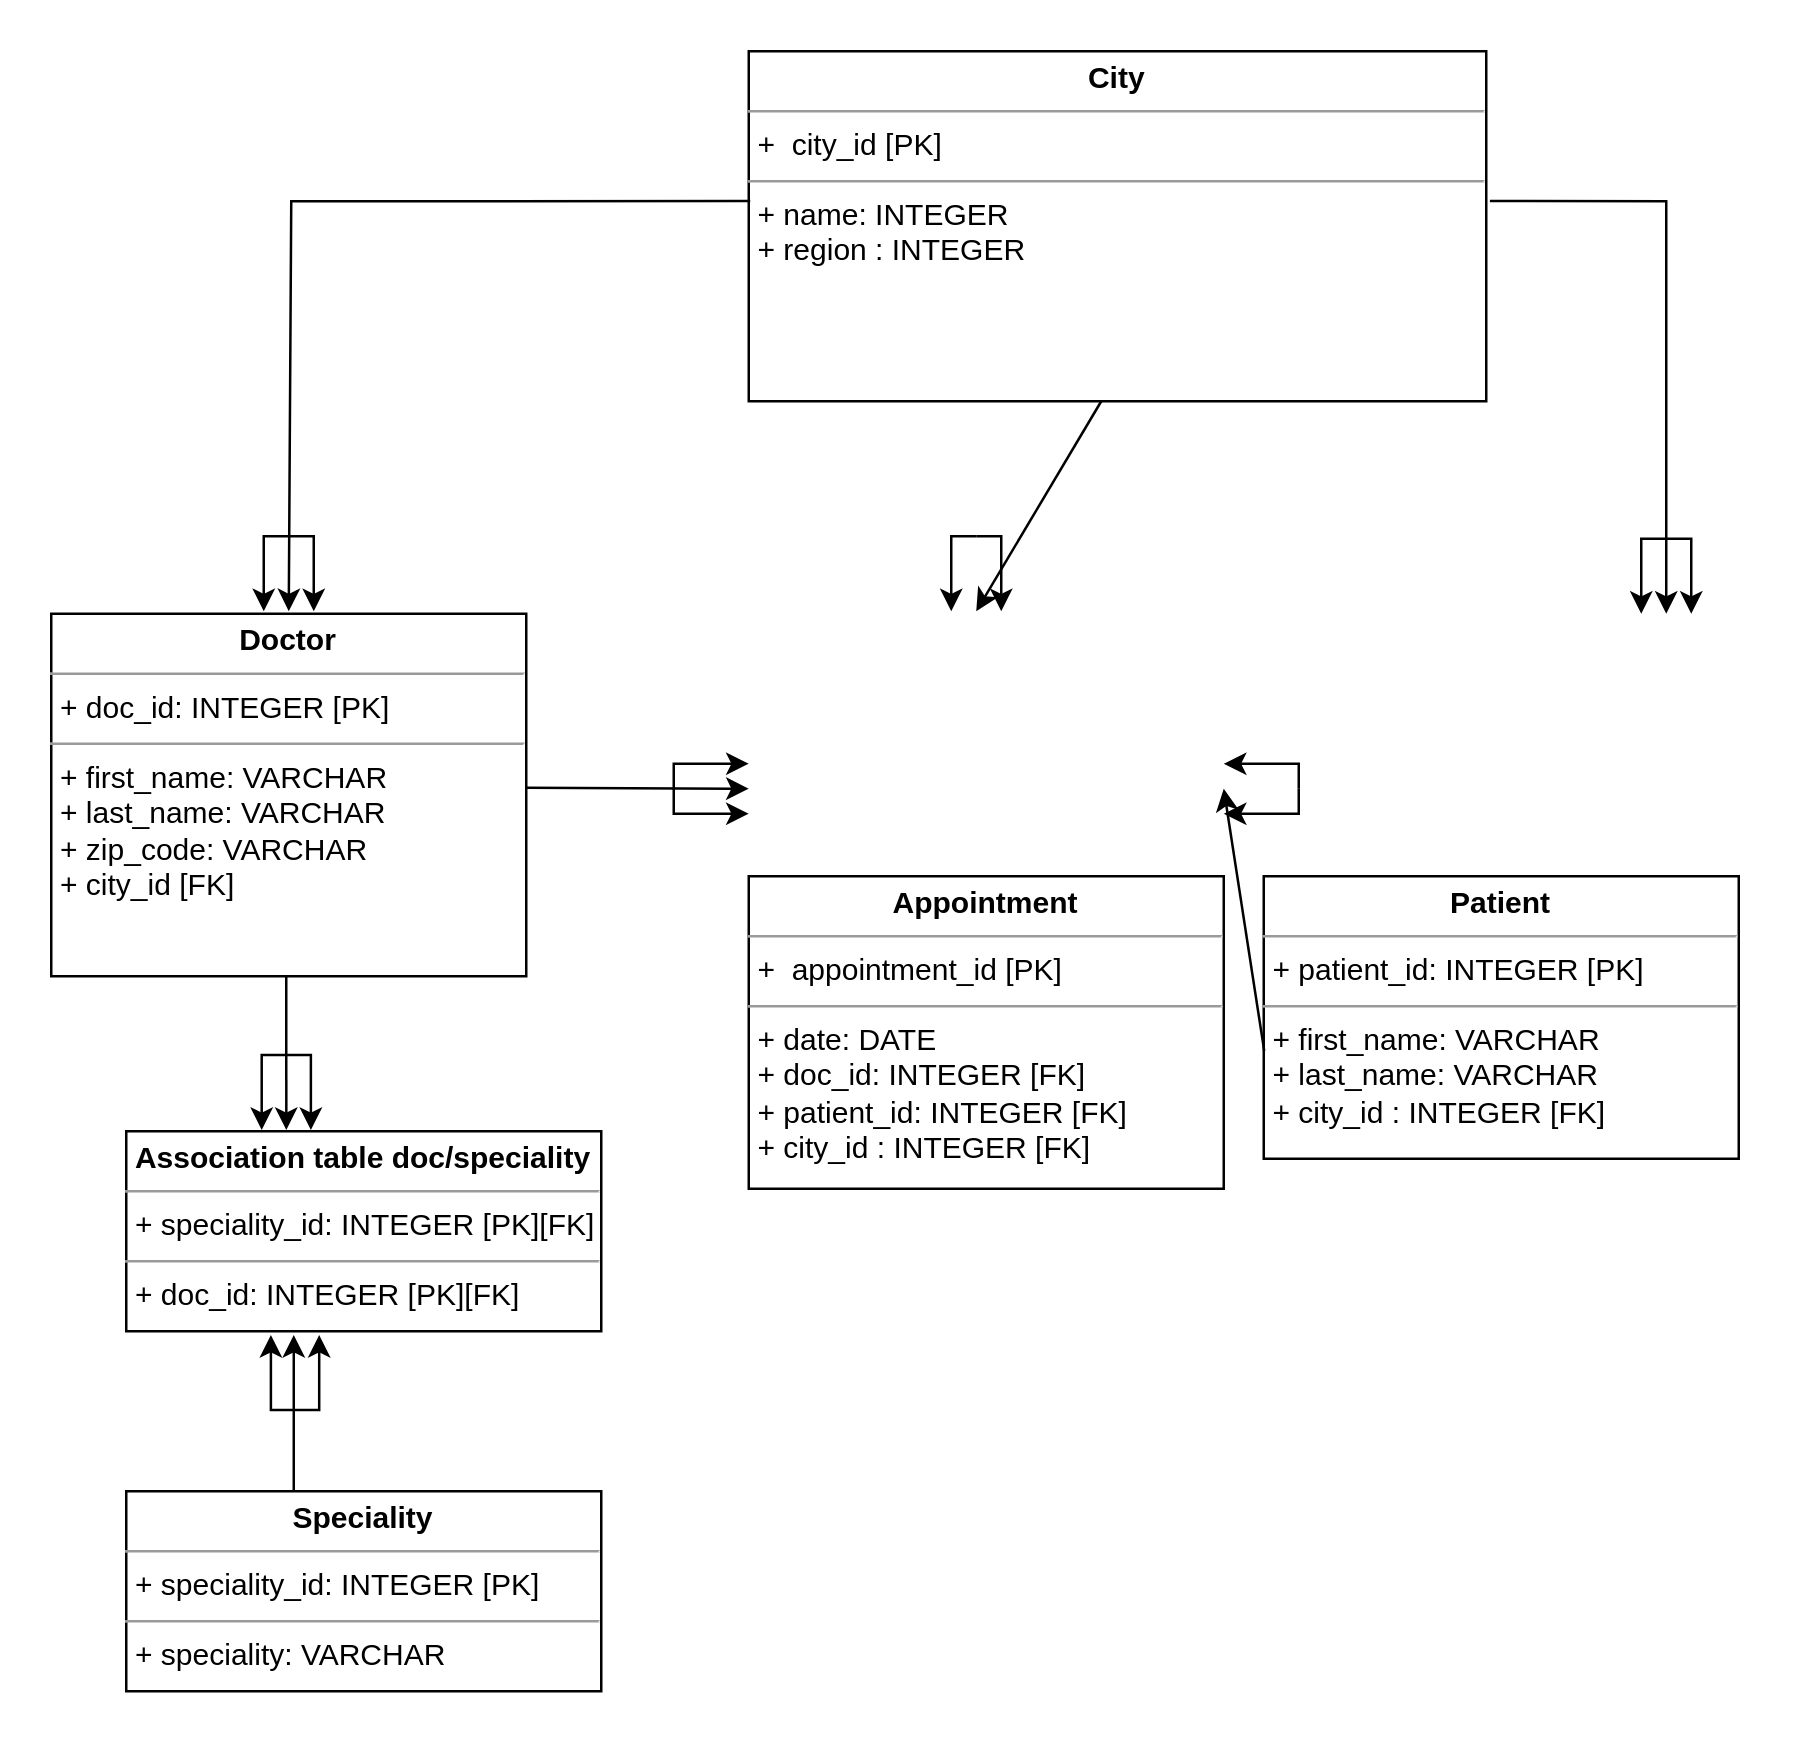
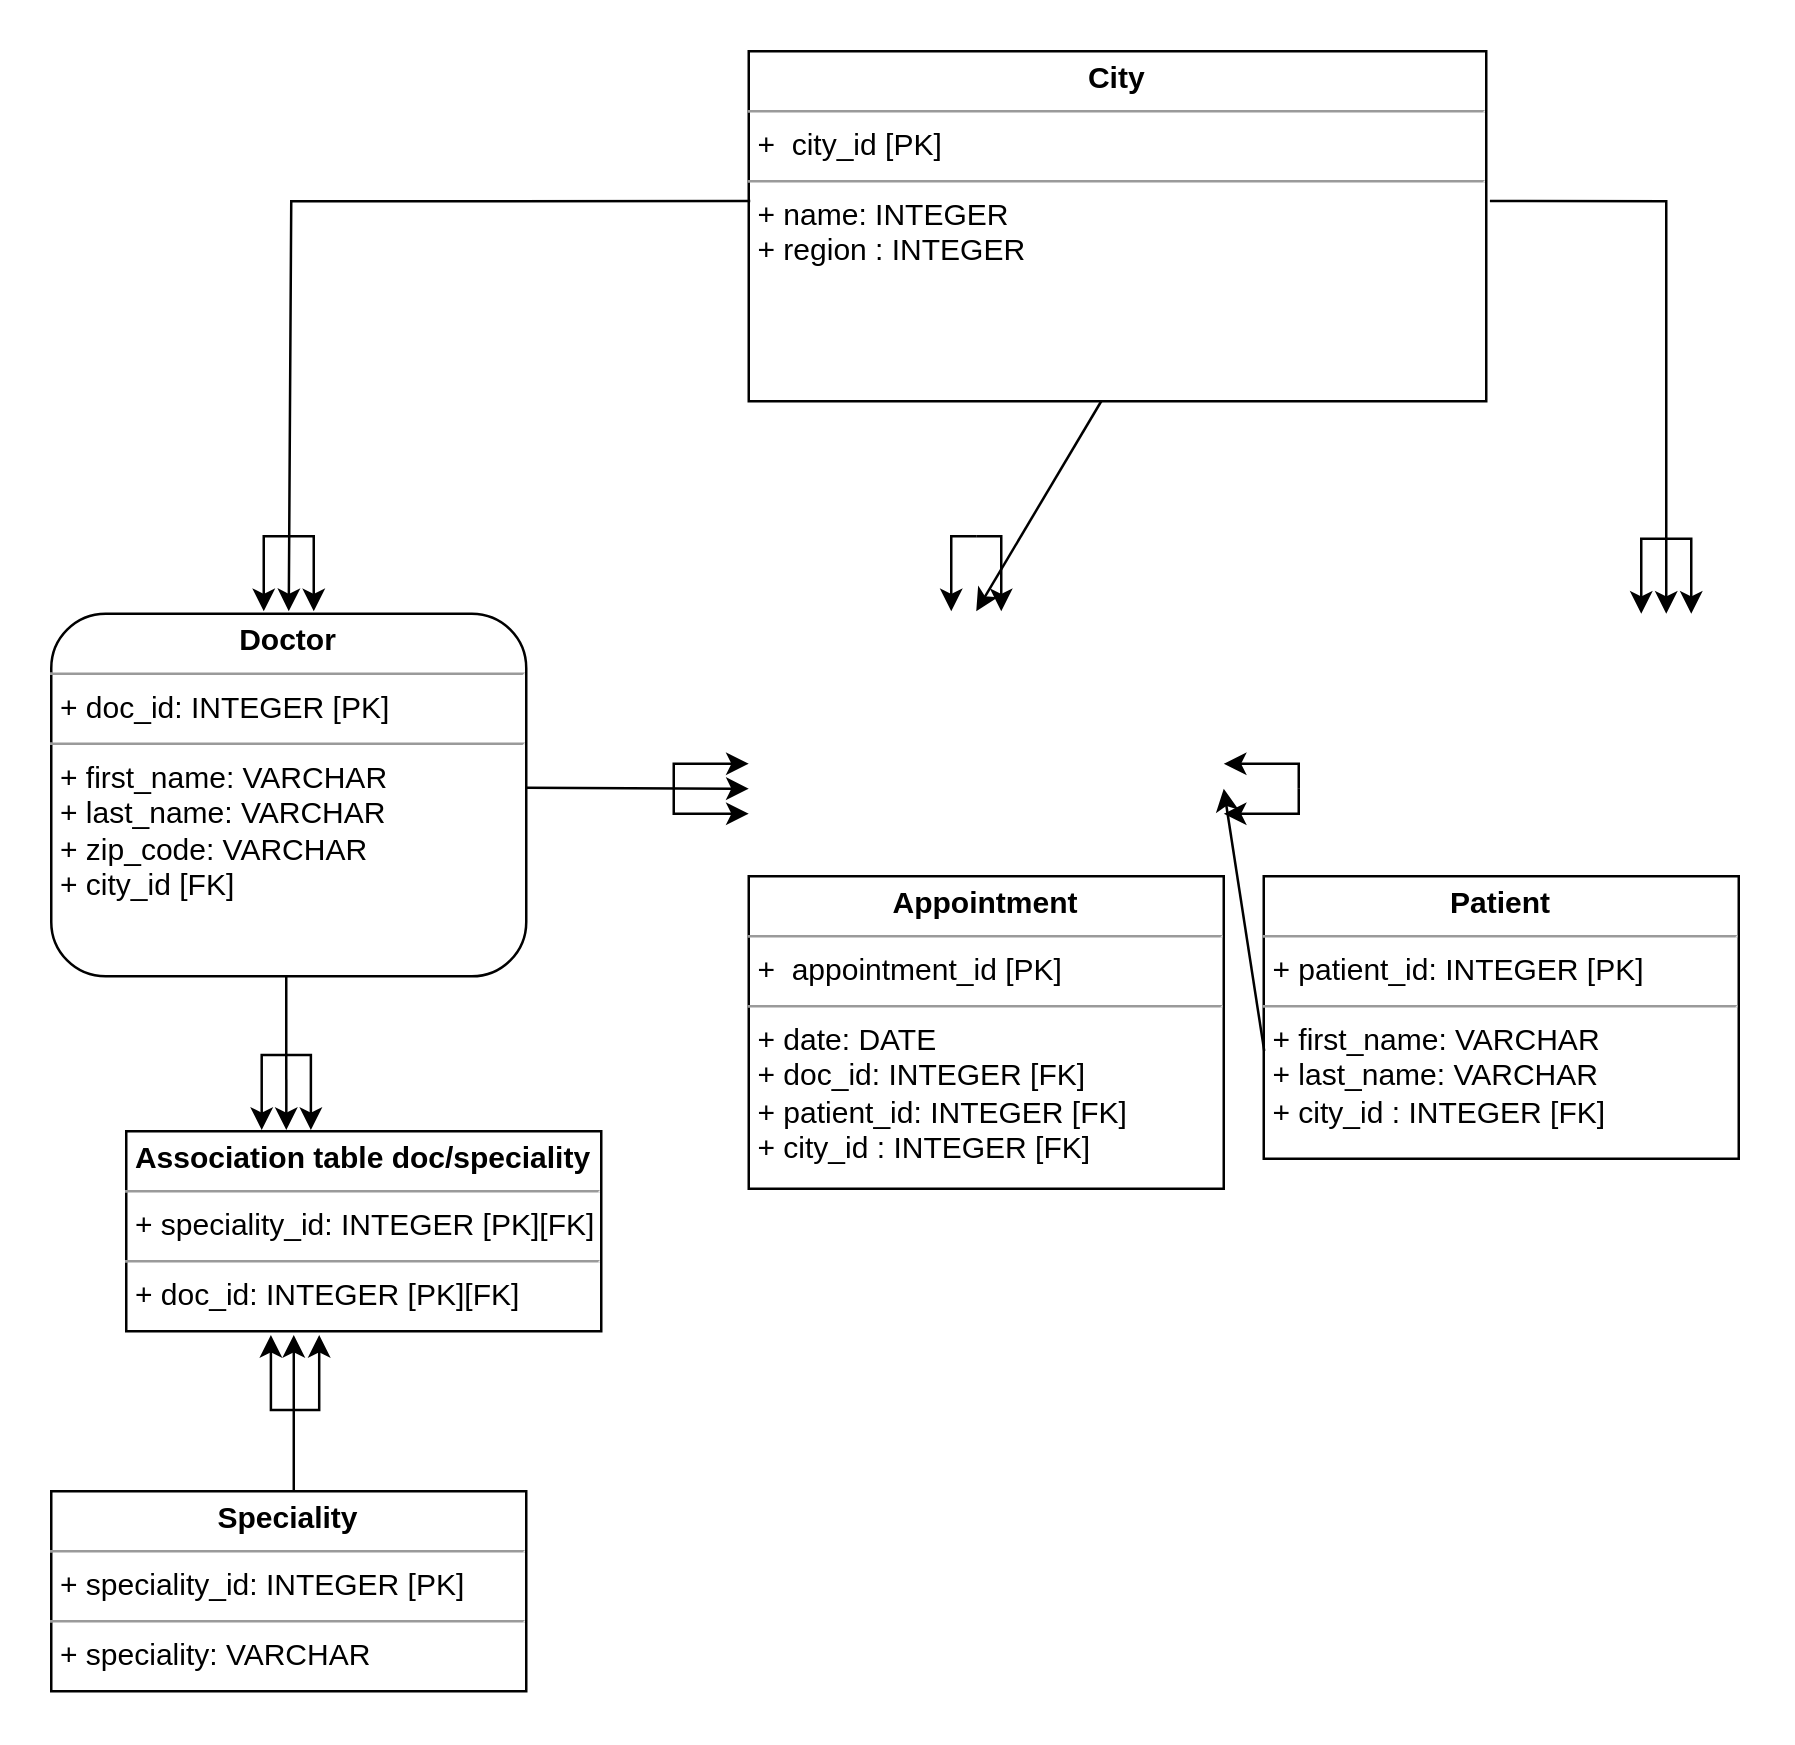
(289, 795) -> (289, 795)
(364, 1591) -> (289, 1591)
